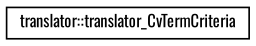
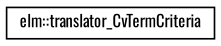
(128, 23) -> (111, 23)
